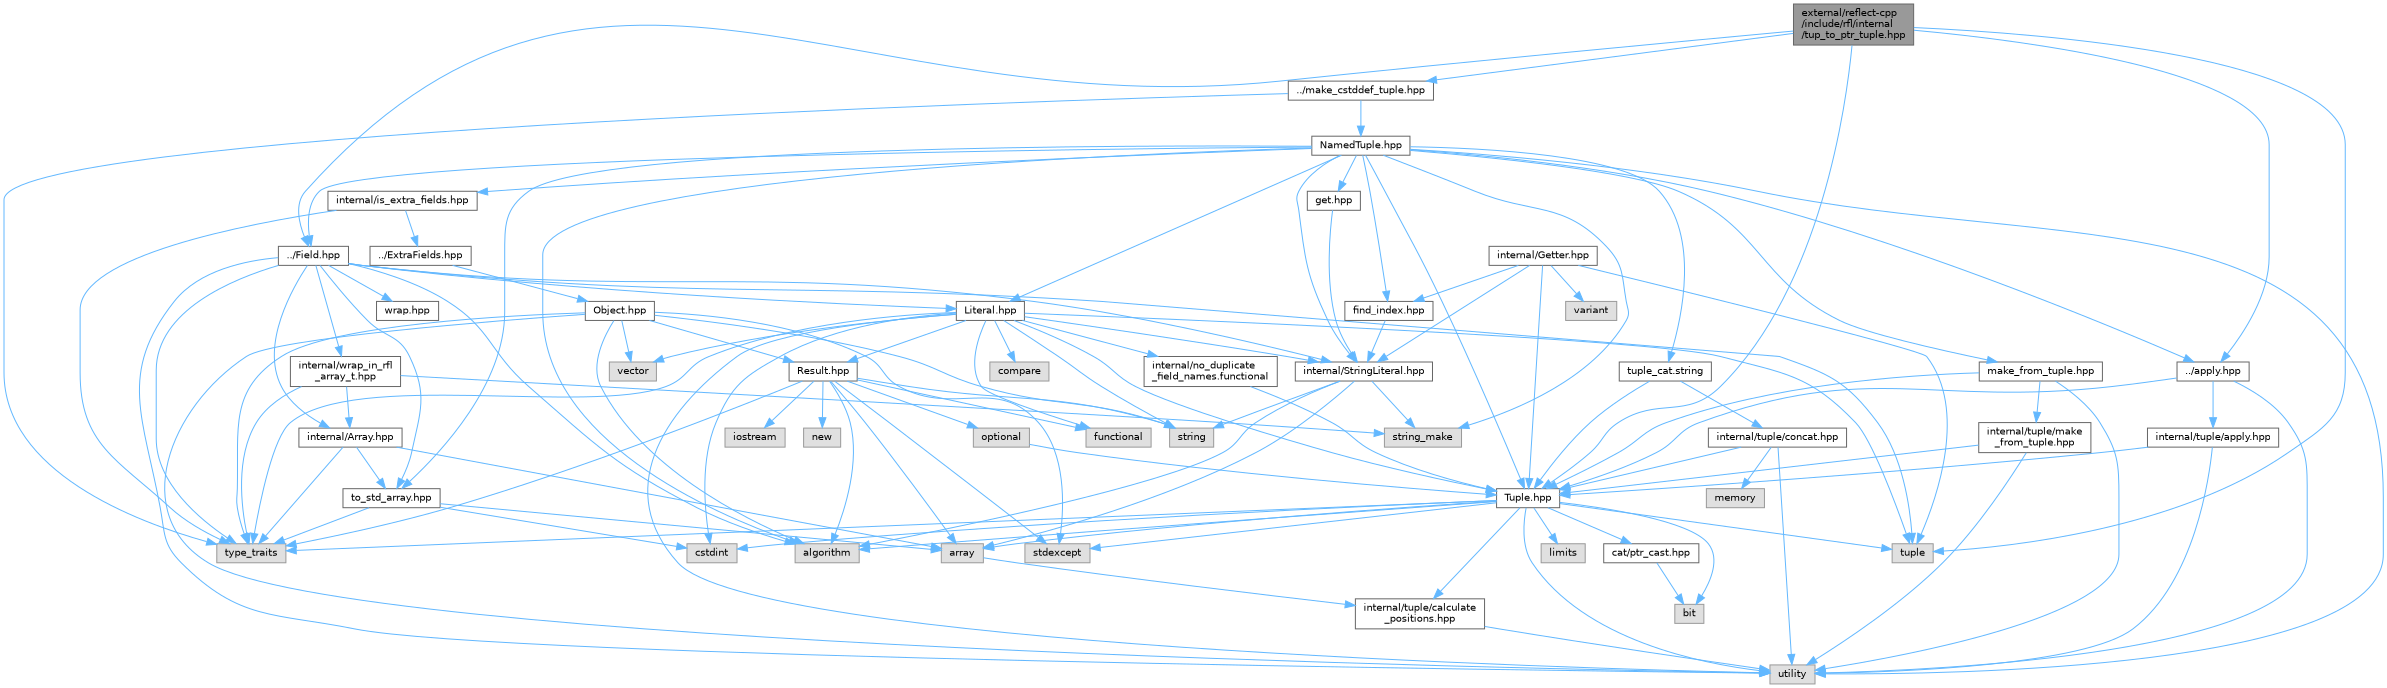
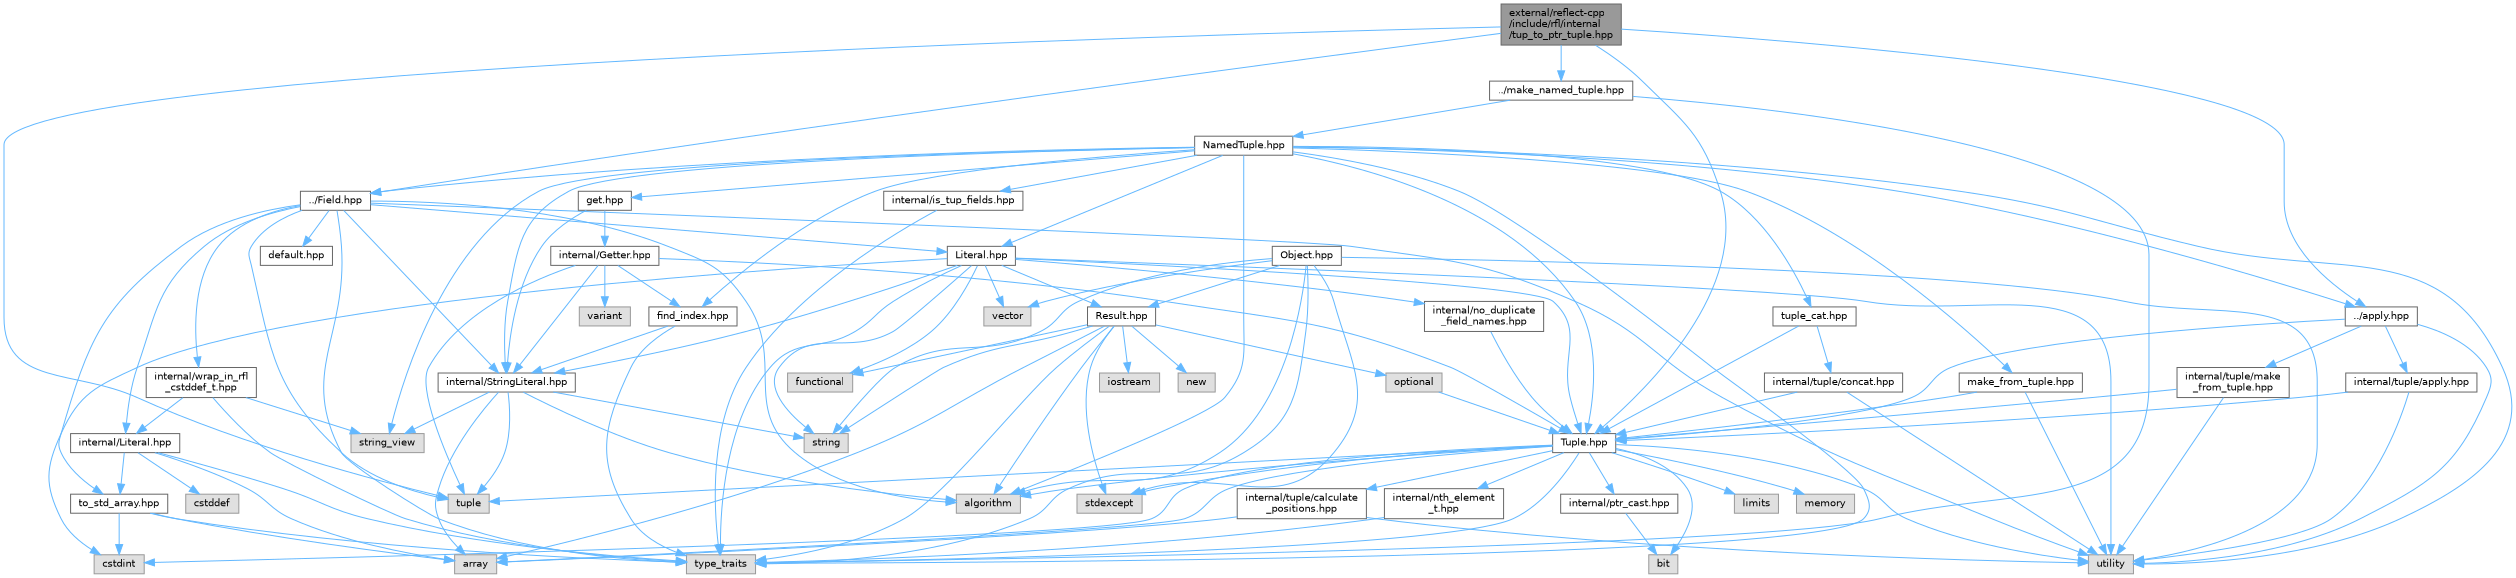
(1361, 91) -> (1561, 91)
(616, 170) -> (1714, 542)
(403, 201) -> (953, 201)
none -> (605, 223)
(421, 256) -> none
(408, 311) -> (296, 256)
(1316, 326) -> (507, 442)
(345, 372) -> (201, 383)
(1019, 372) -> none
(1211, 372) -> (1484, 316)
(1665, 372) -> (1815, 316)
(2038, 398) -> (2318, 345)
(350, 438) -> (125, 443)
(1423, 438) -> (388, 443)
none -> (607, 442)
(1759, 464) -> (1706, 468)
none -> (212, 504)
none -> (1444, 504)
(1651, 553) -> (1619, 504)
(1164, 582) -> (872, 544)
